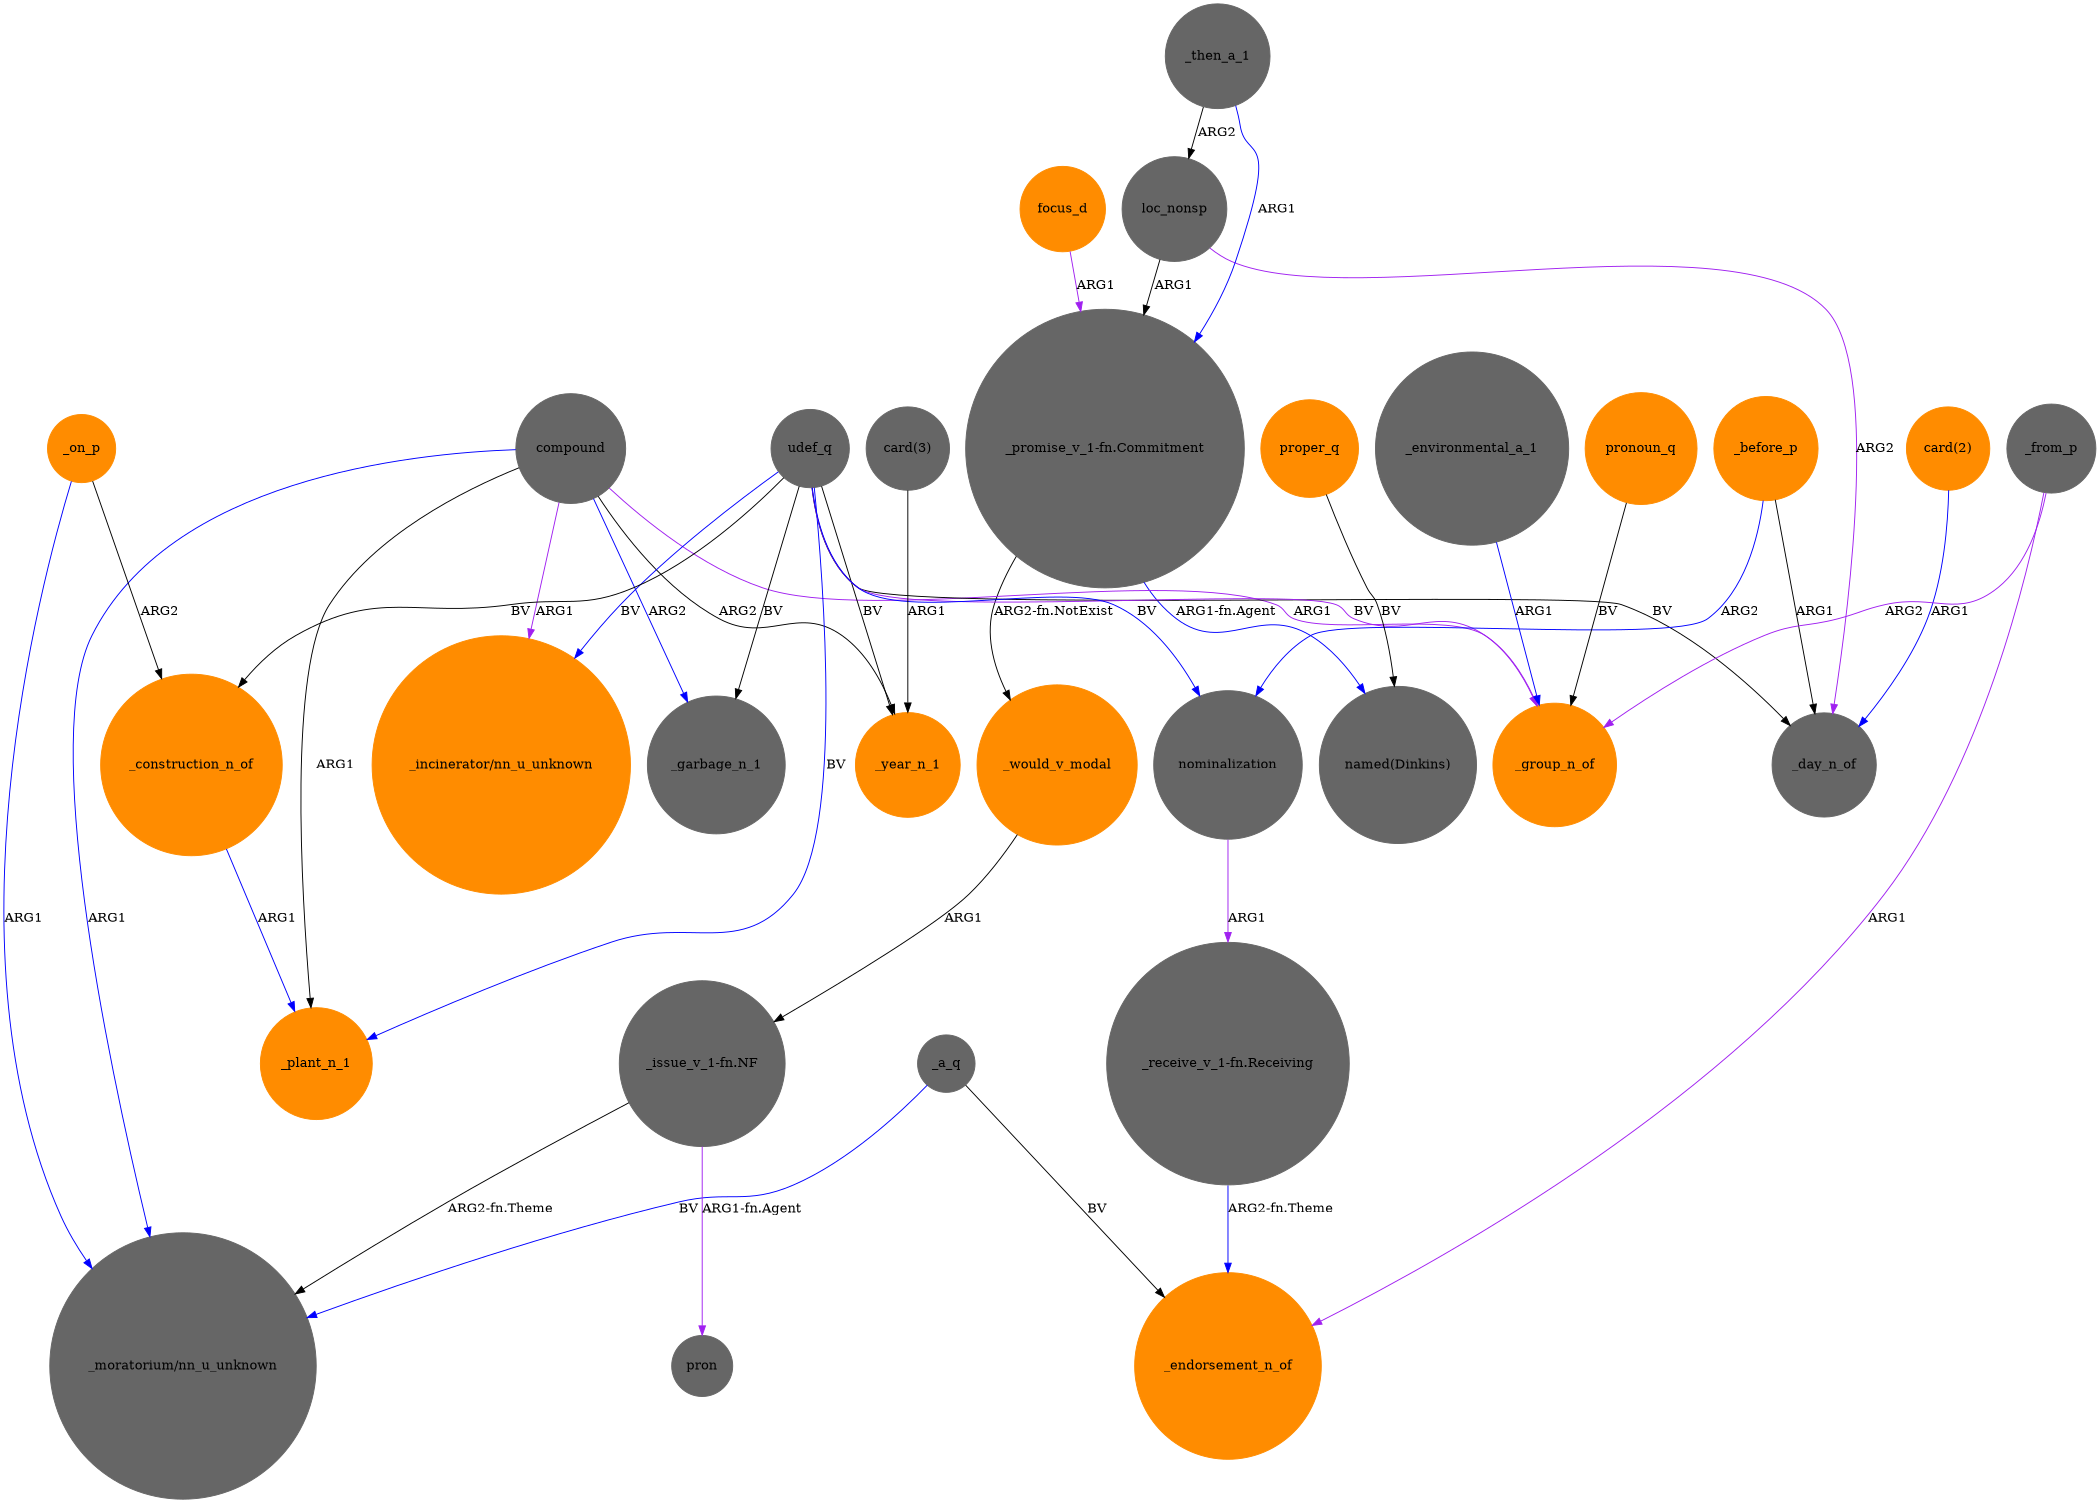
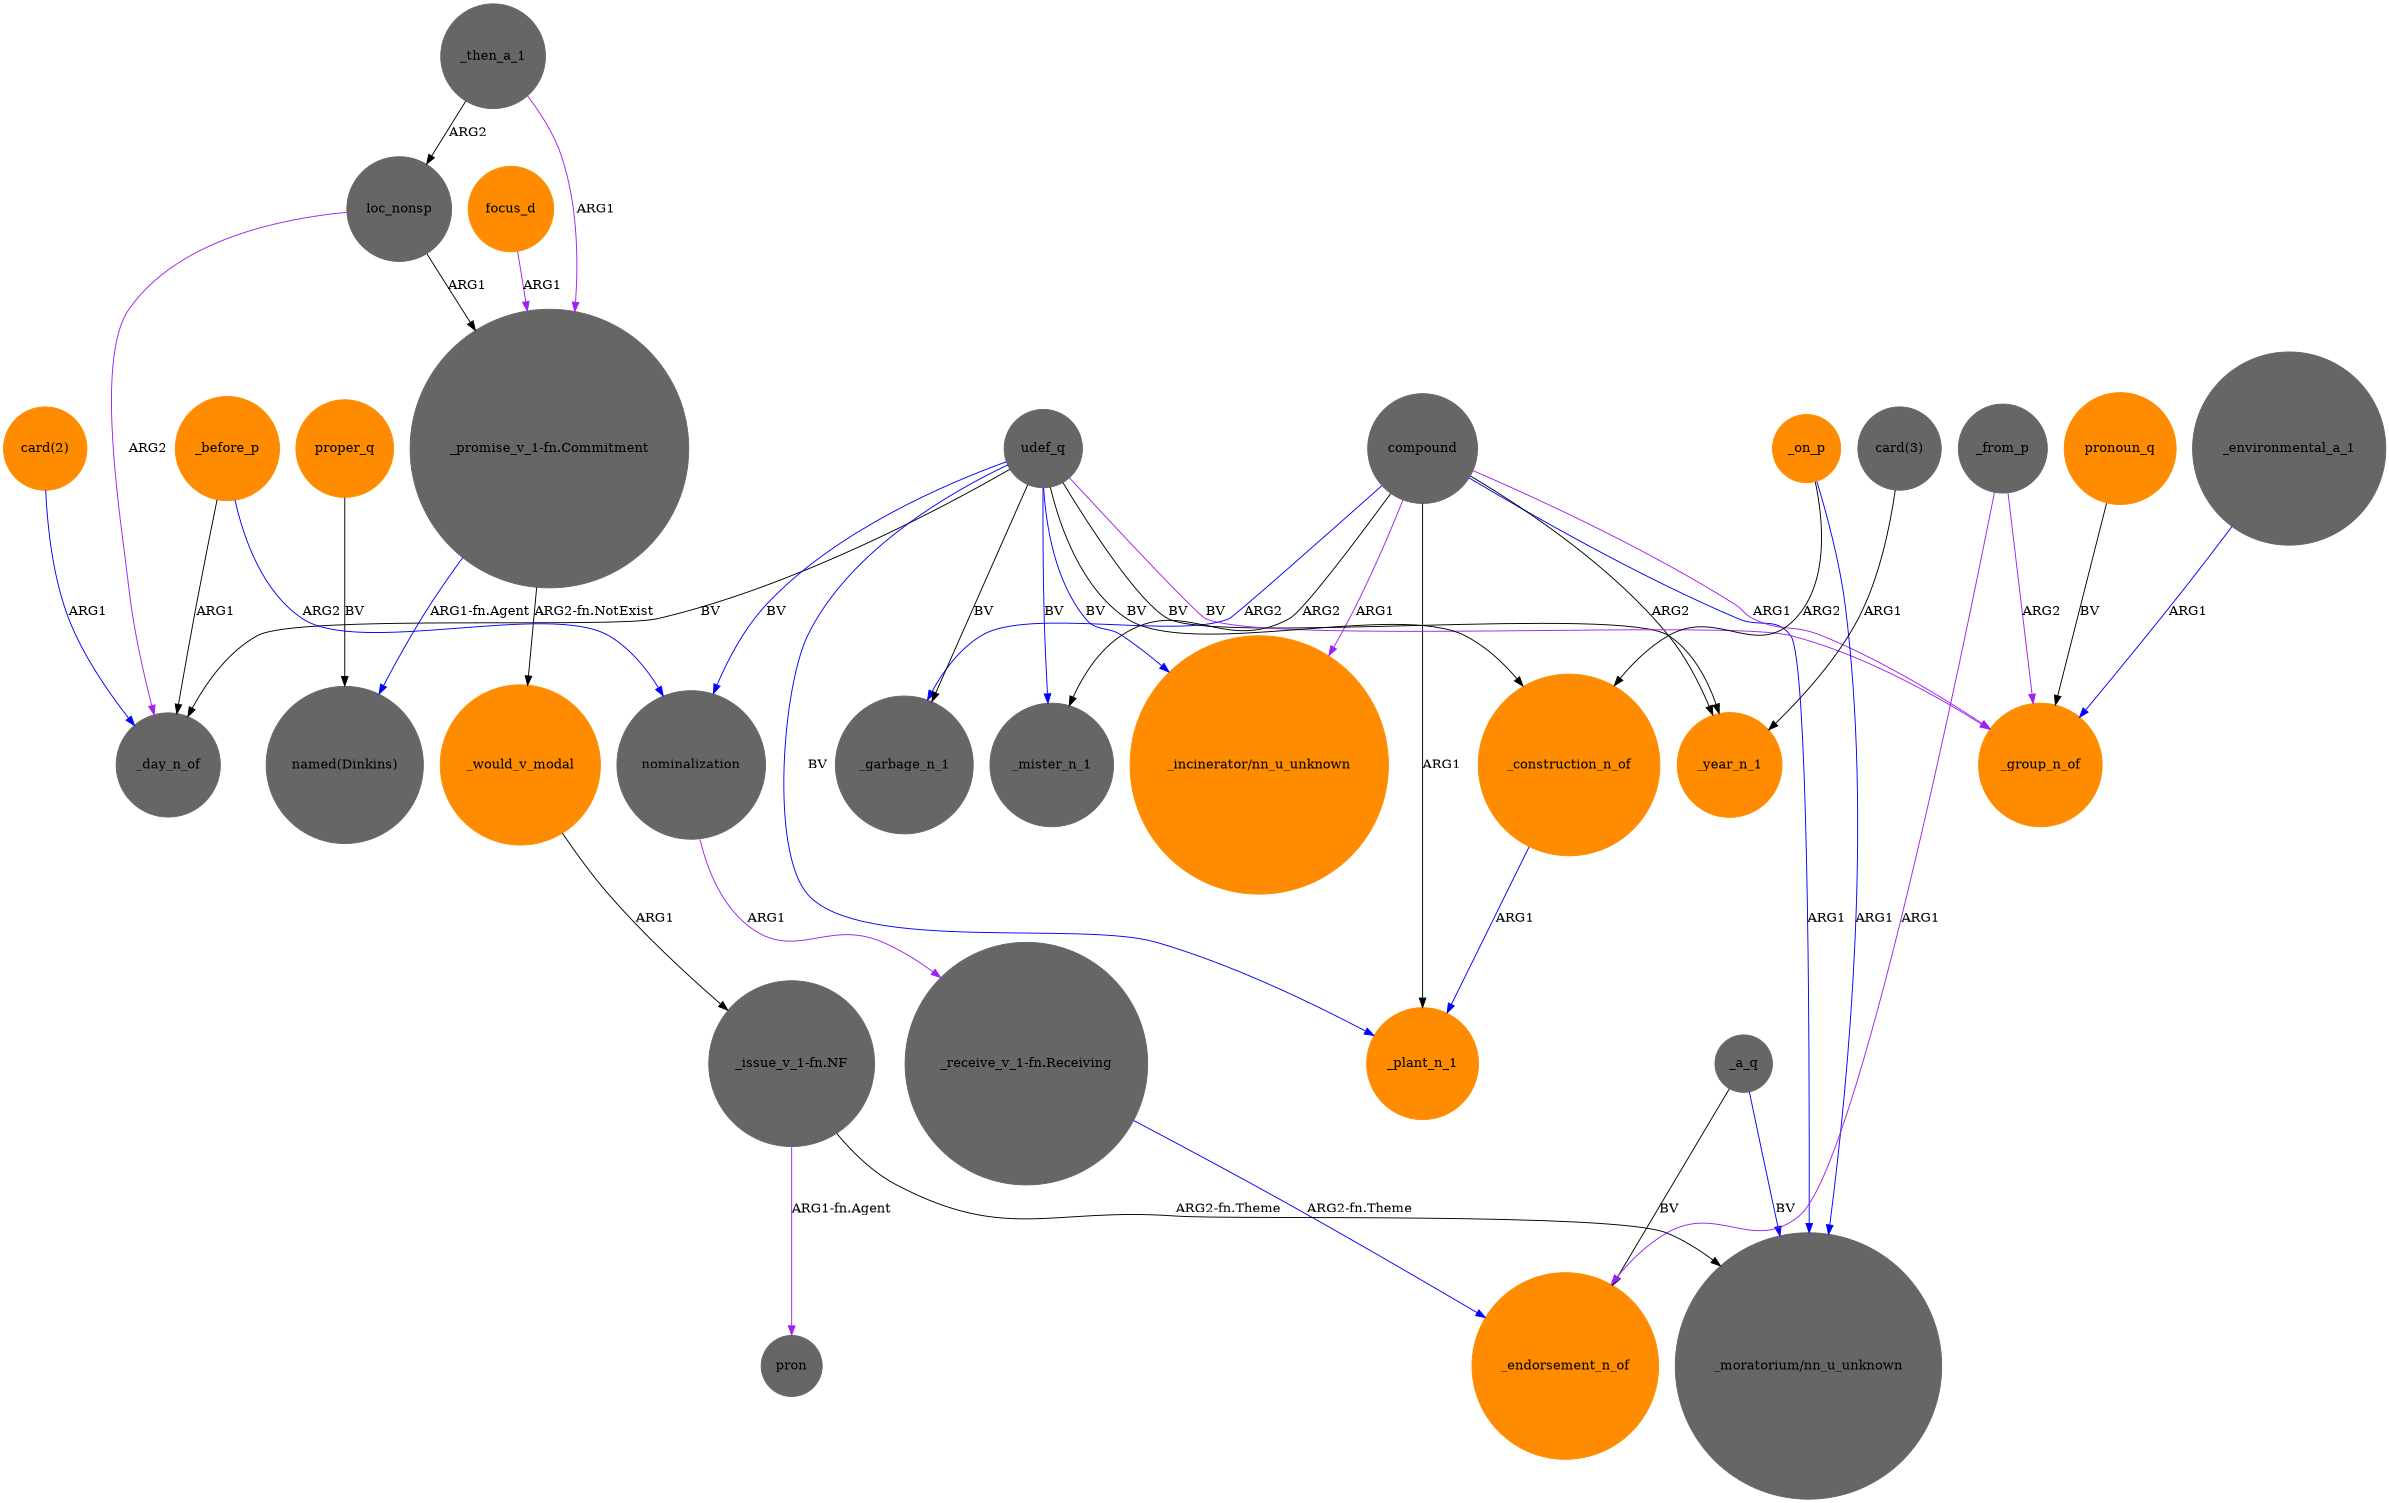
(1248, 222) -> (571, 194)
none -> (1052, 765)
